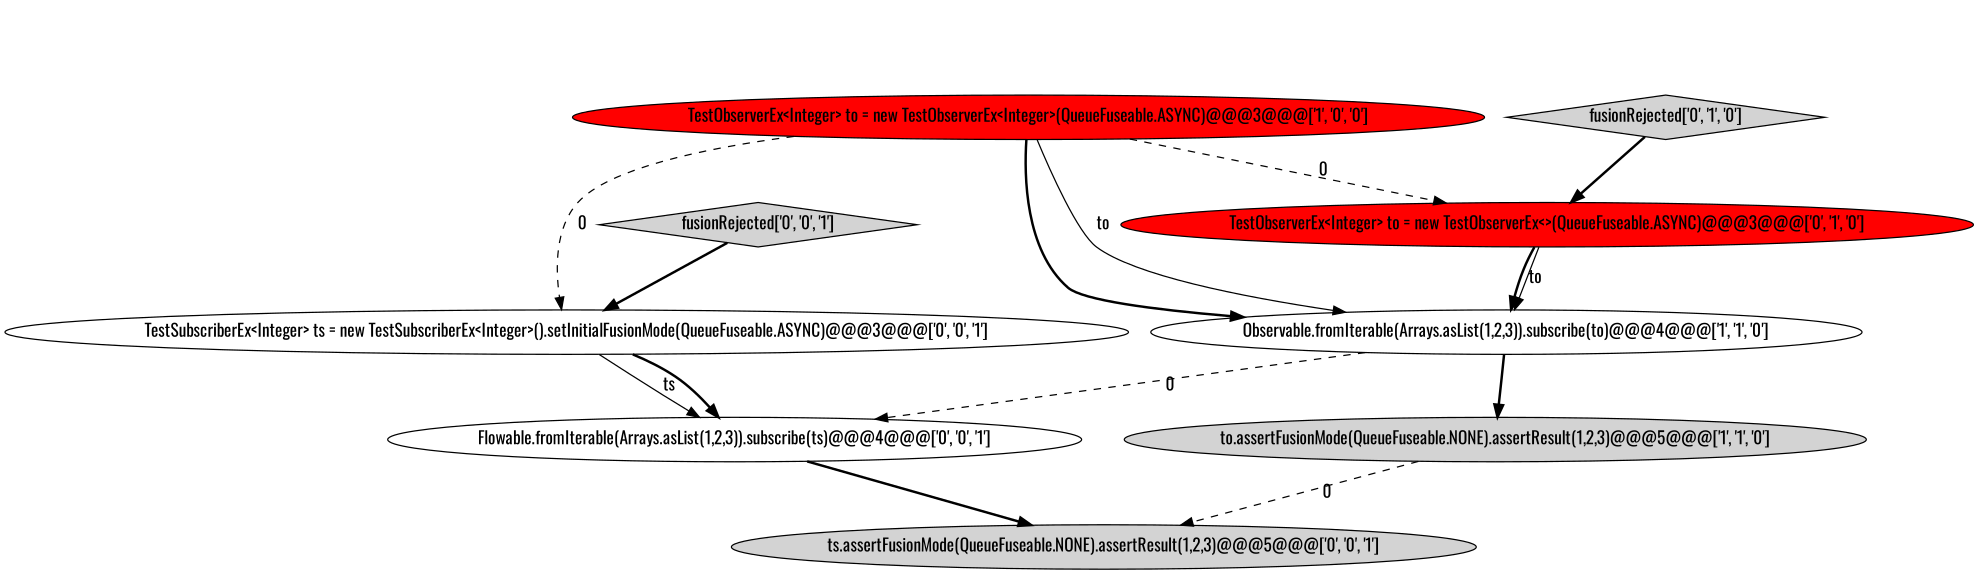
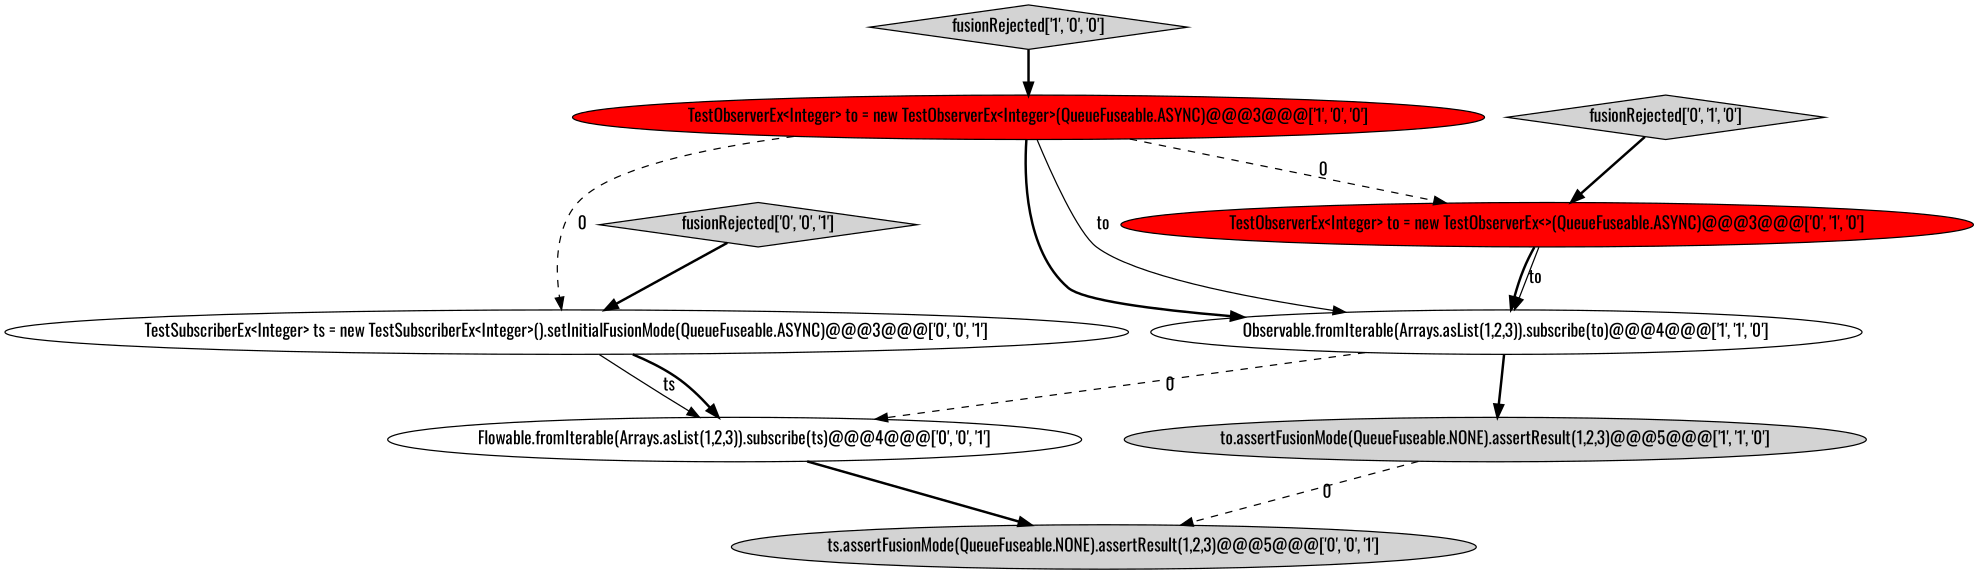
none -> (1029, 27)
